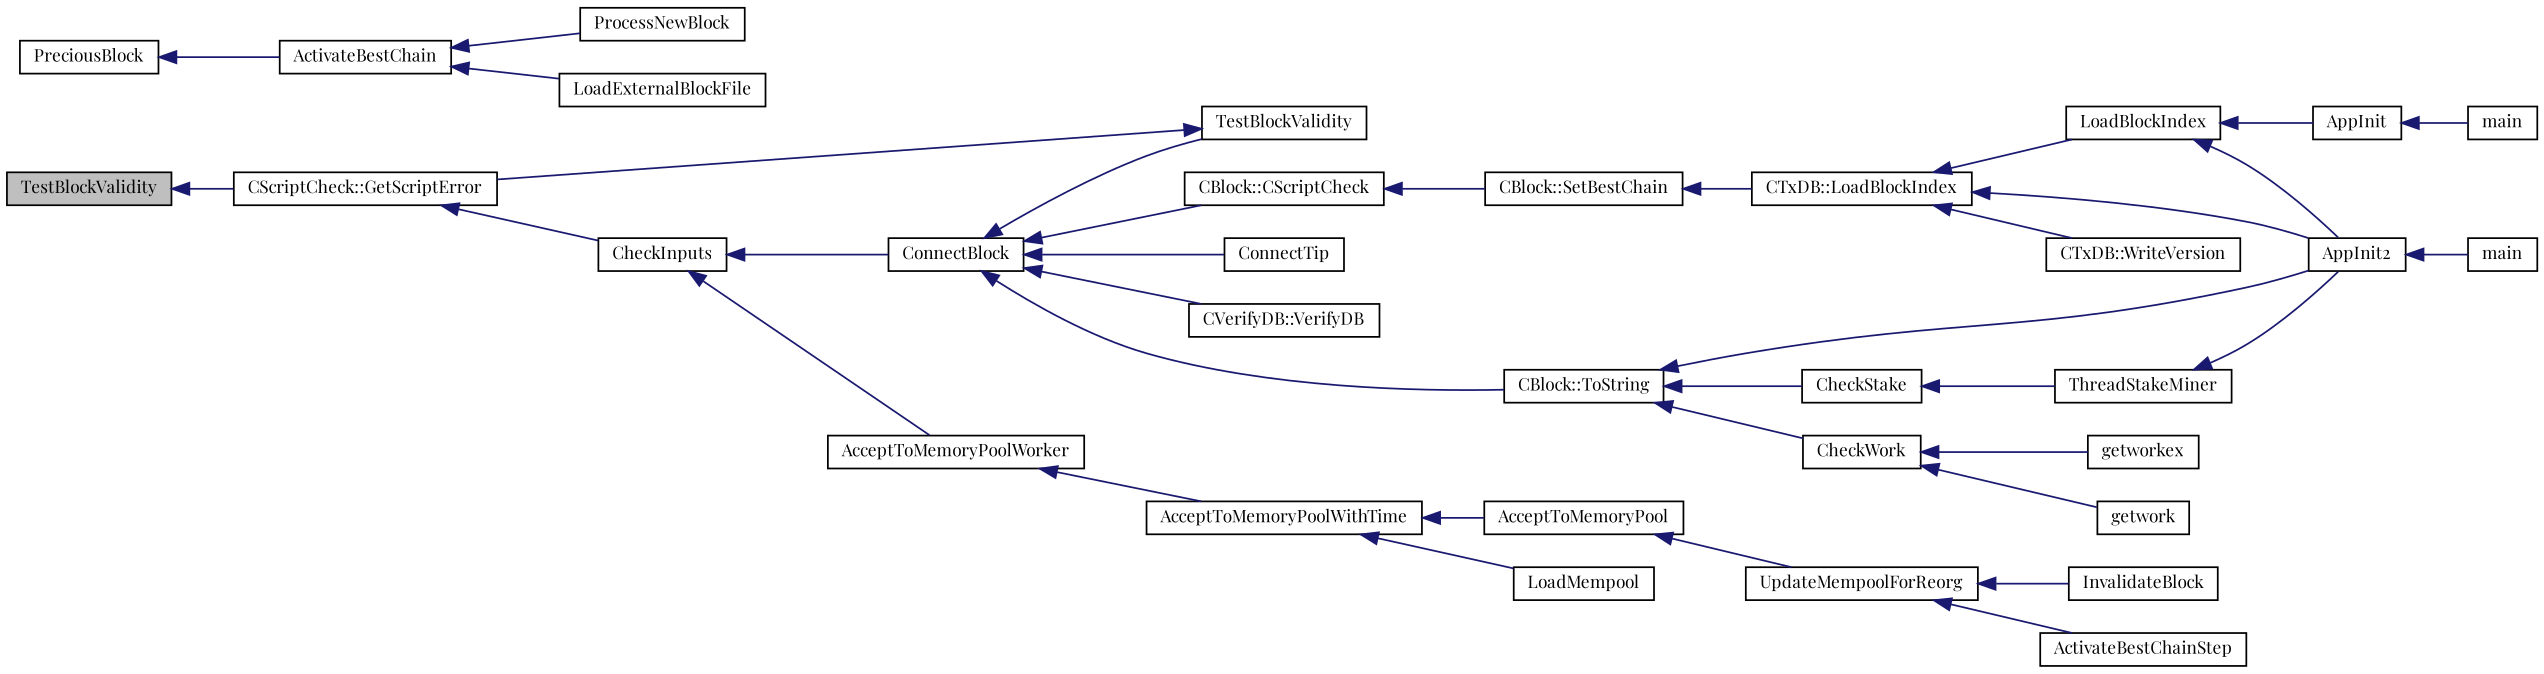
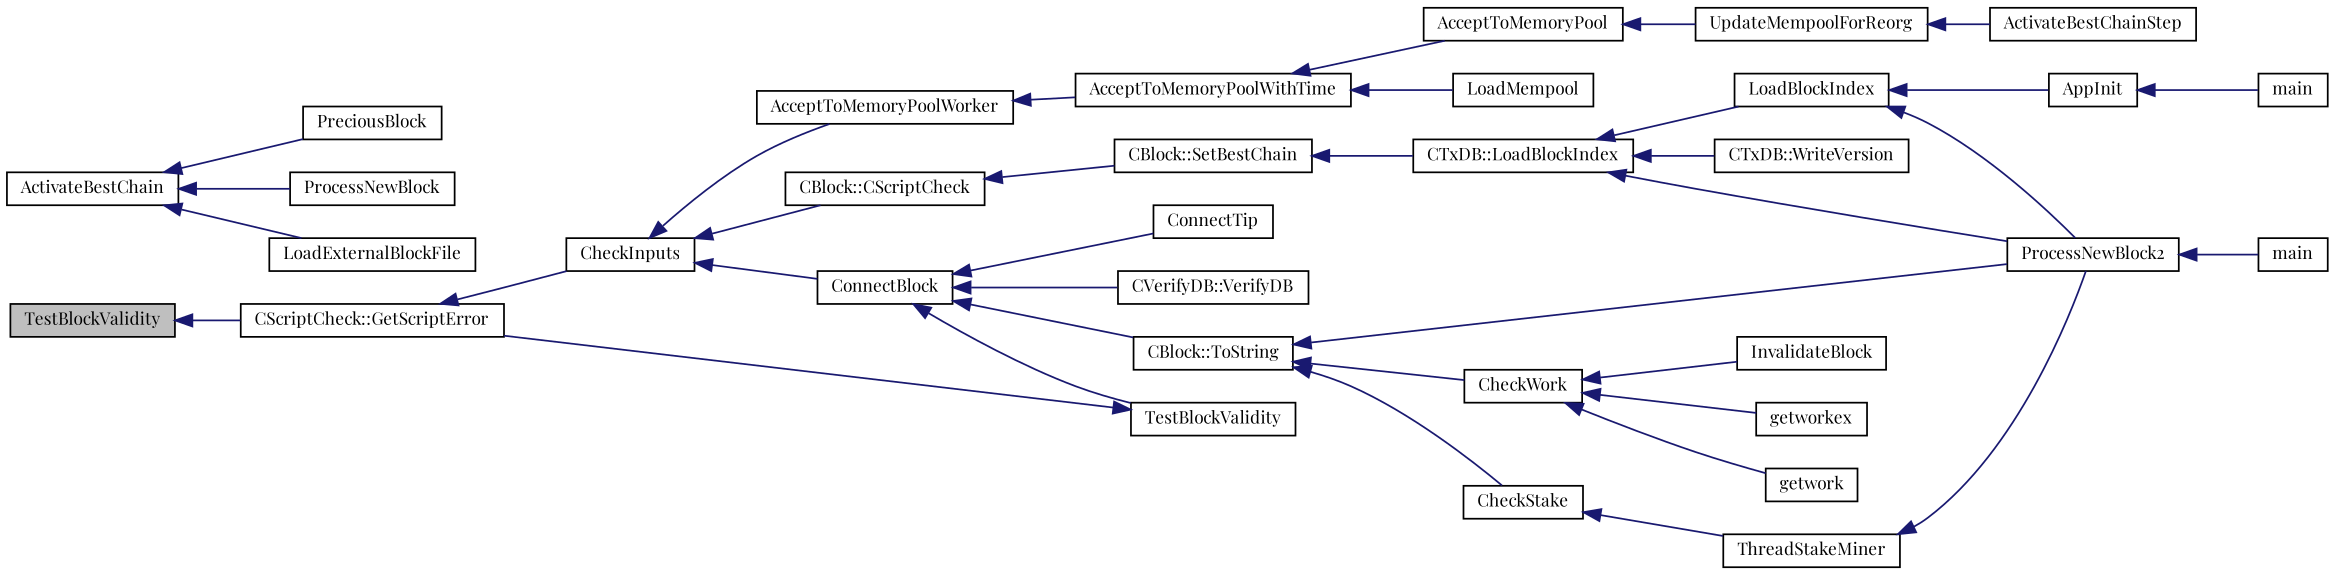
(228, 57) -> (242, 154)
(1121, 221) -> (766, 219)
(2357, 255) -> (2093, 255)
(2032, 584) -> (1669, 370)
